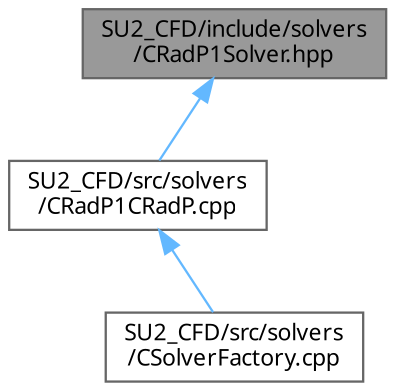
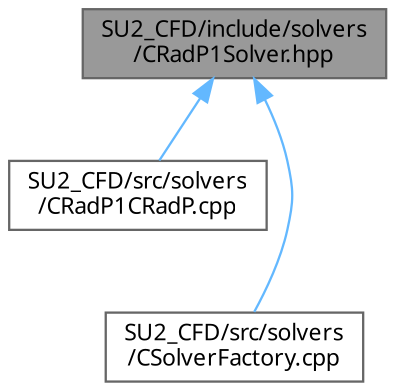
(193, 281) -> (291, 207)
